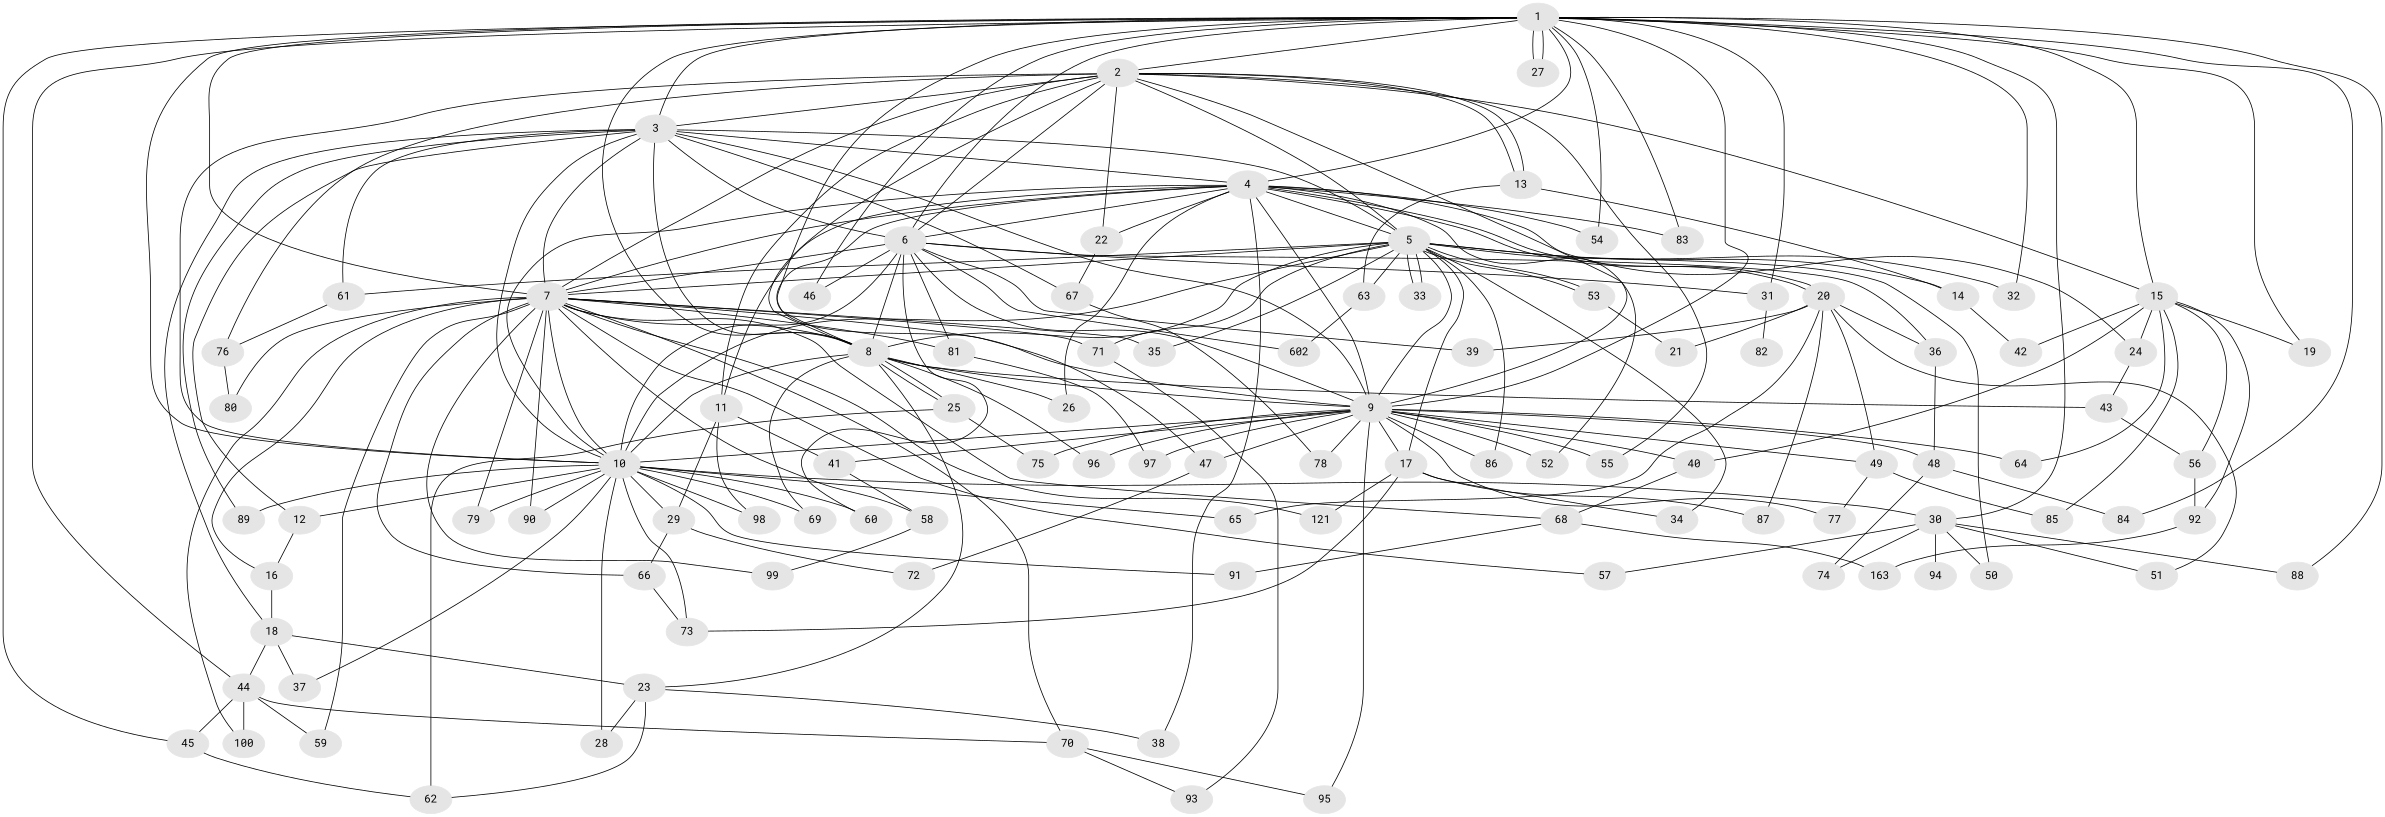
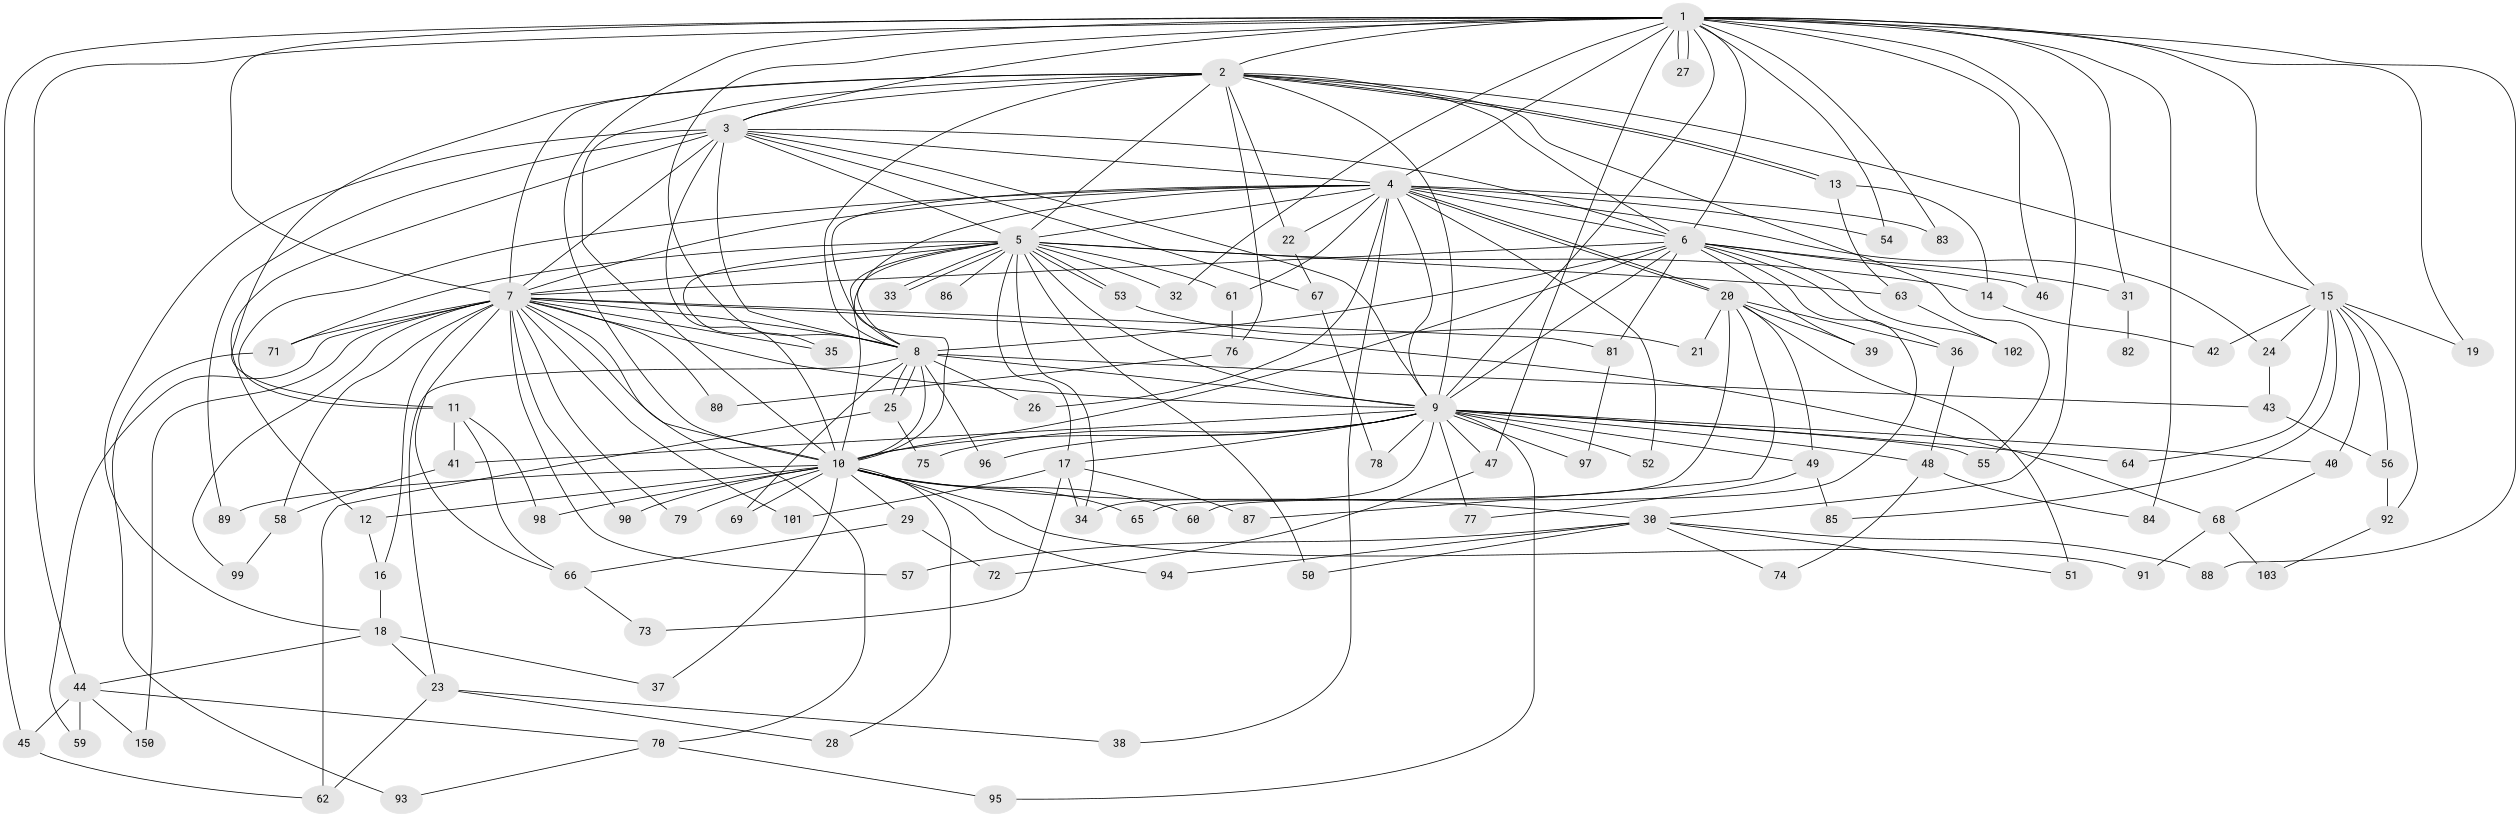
(415, 153) -> (1321, 252)
(1299, 352) -> (2013, 352)
(1431, 436) -> (1359, 494)
(698, 464) -> (496, 499)
(1321, 520) -> (793, 520)
(655, 545) -> (997, 533)
(1880, 576) -> (2267, 576)
(244, 744) -> (144, 744)
